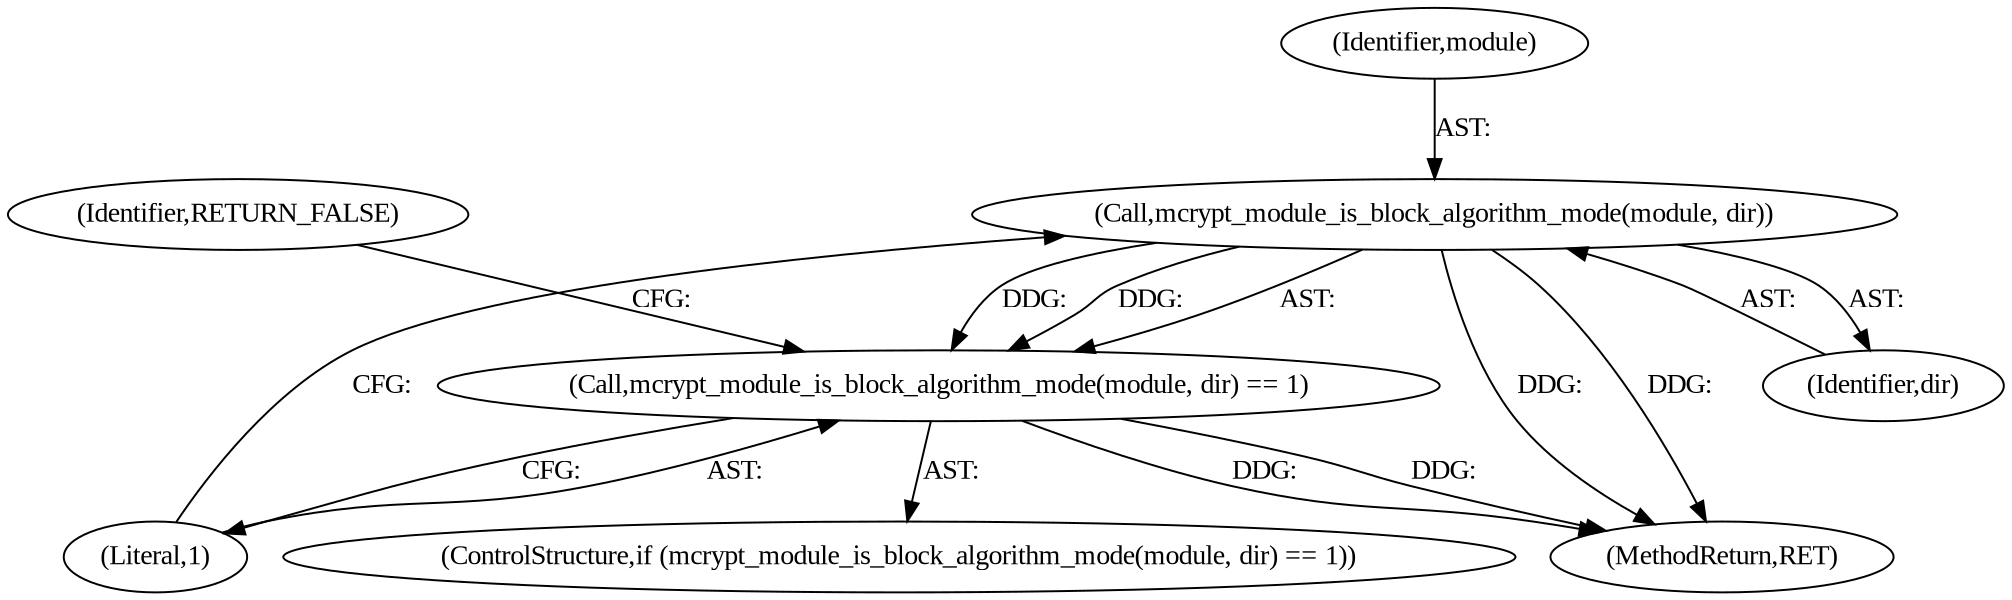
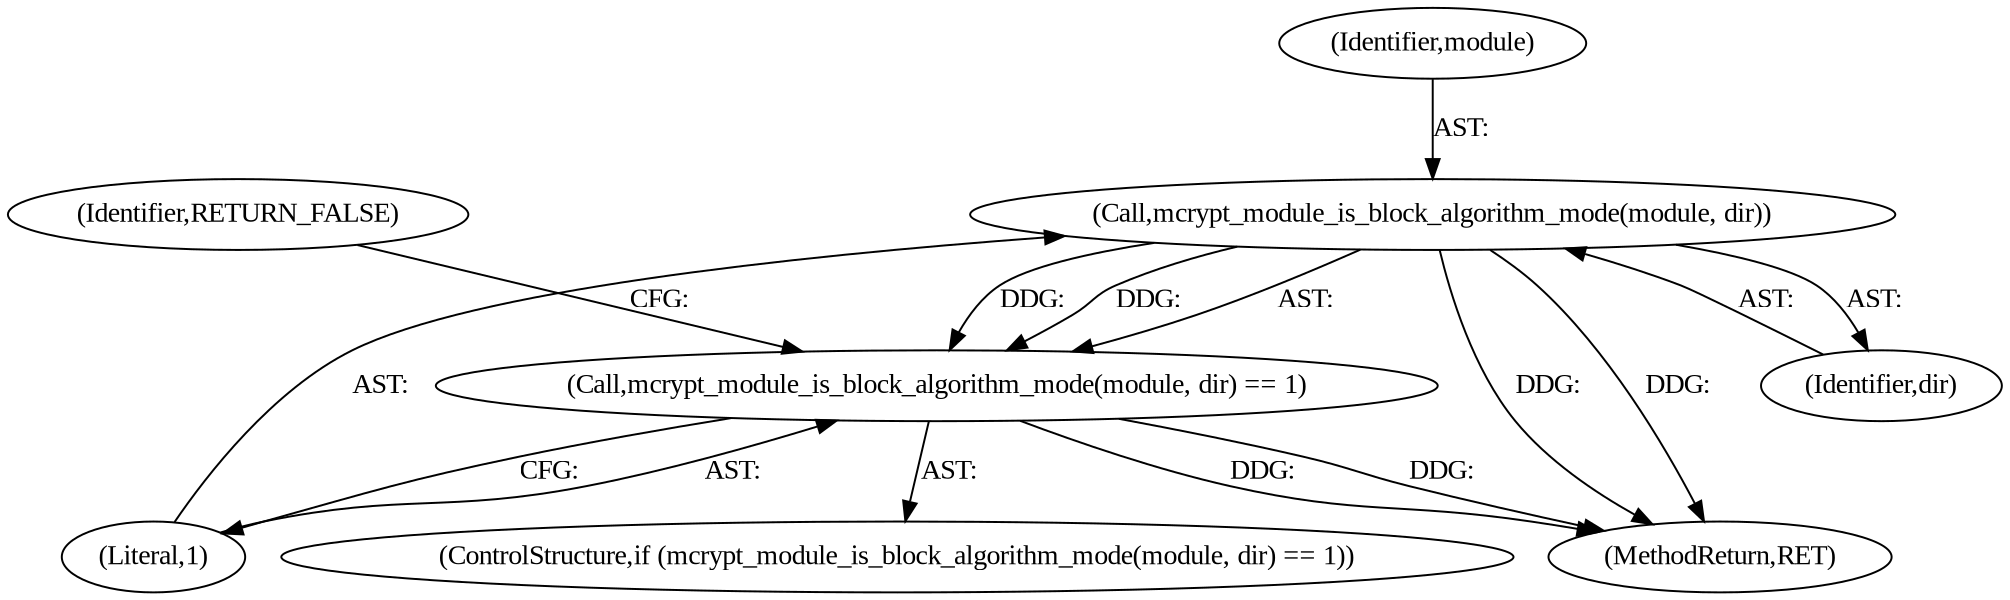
(386, 386) -> (385, 386)
